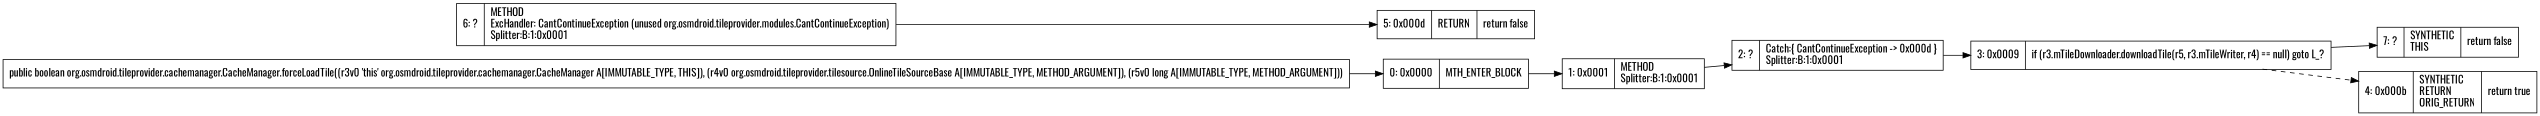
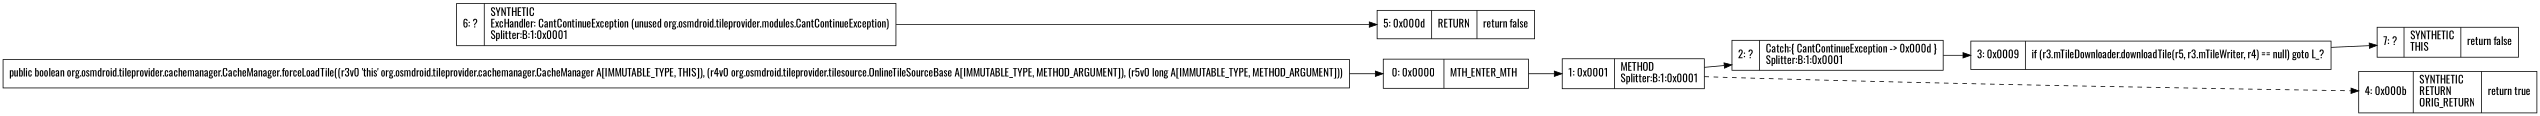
(507, 13) -> (513, 13)
(1484, 73) -> (1484, 73)
(2307, 75) -> (2028, 85)
